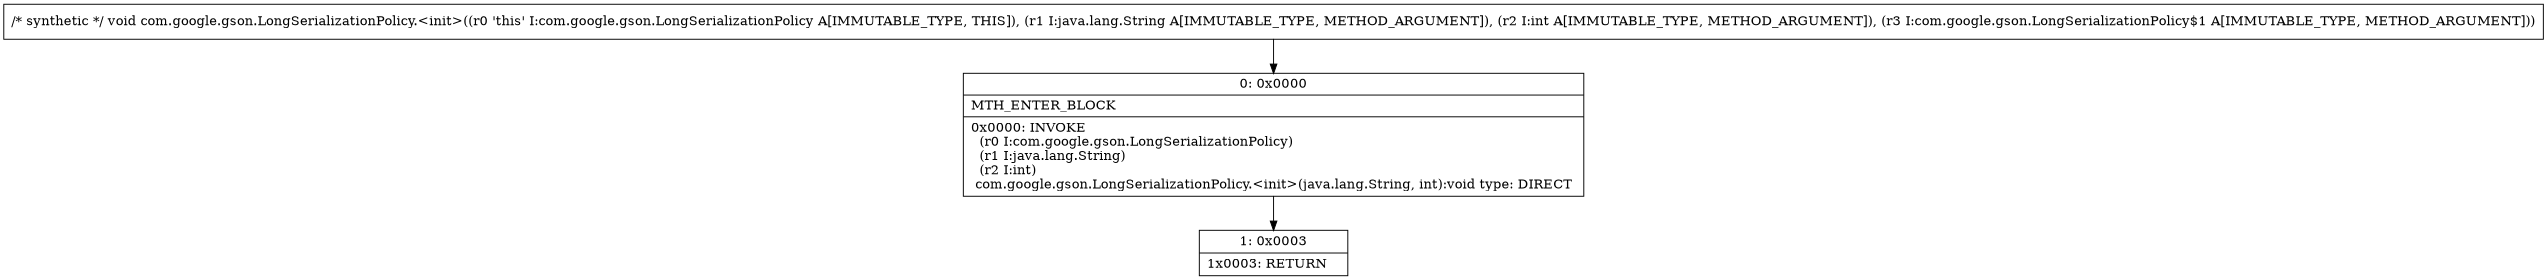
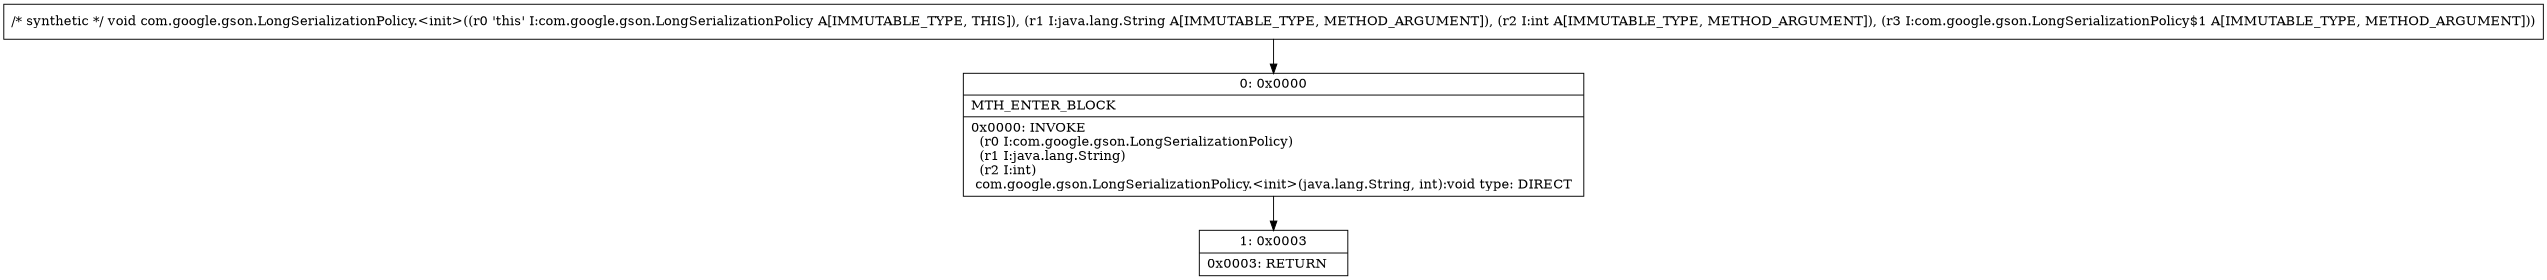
(1274, 264) -> (1274, 264)
